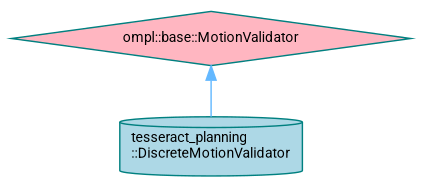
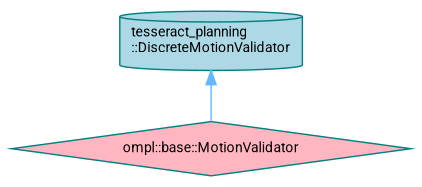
(211, 99) -> (211, 103)
